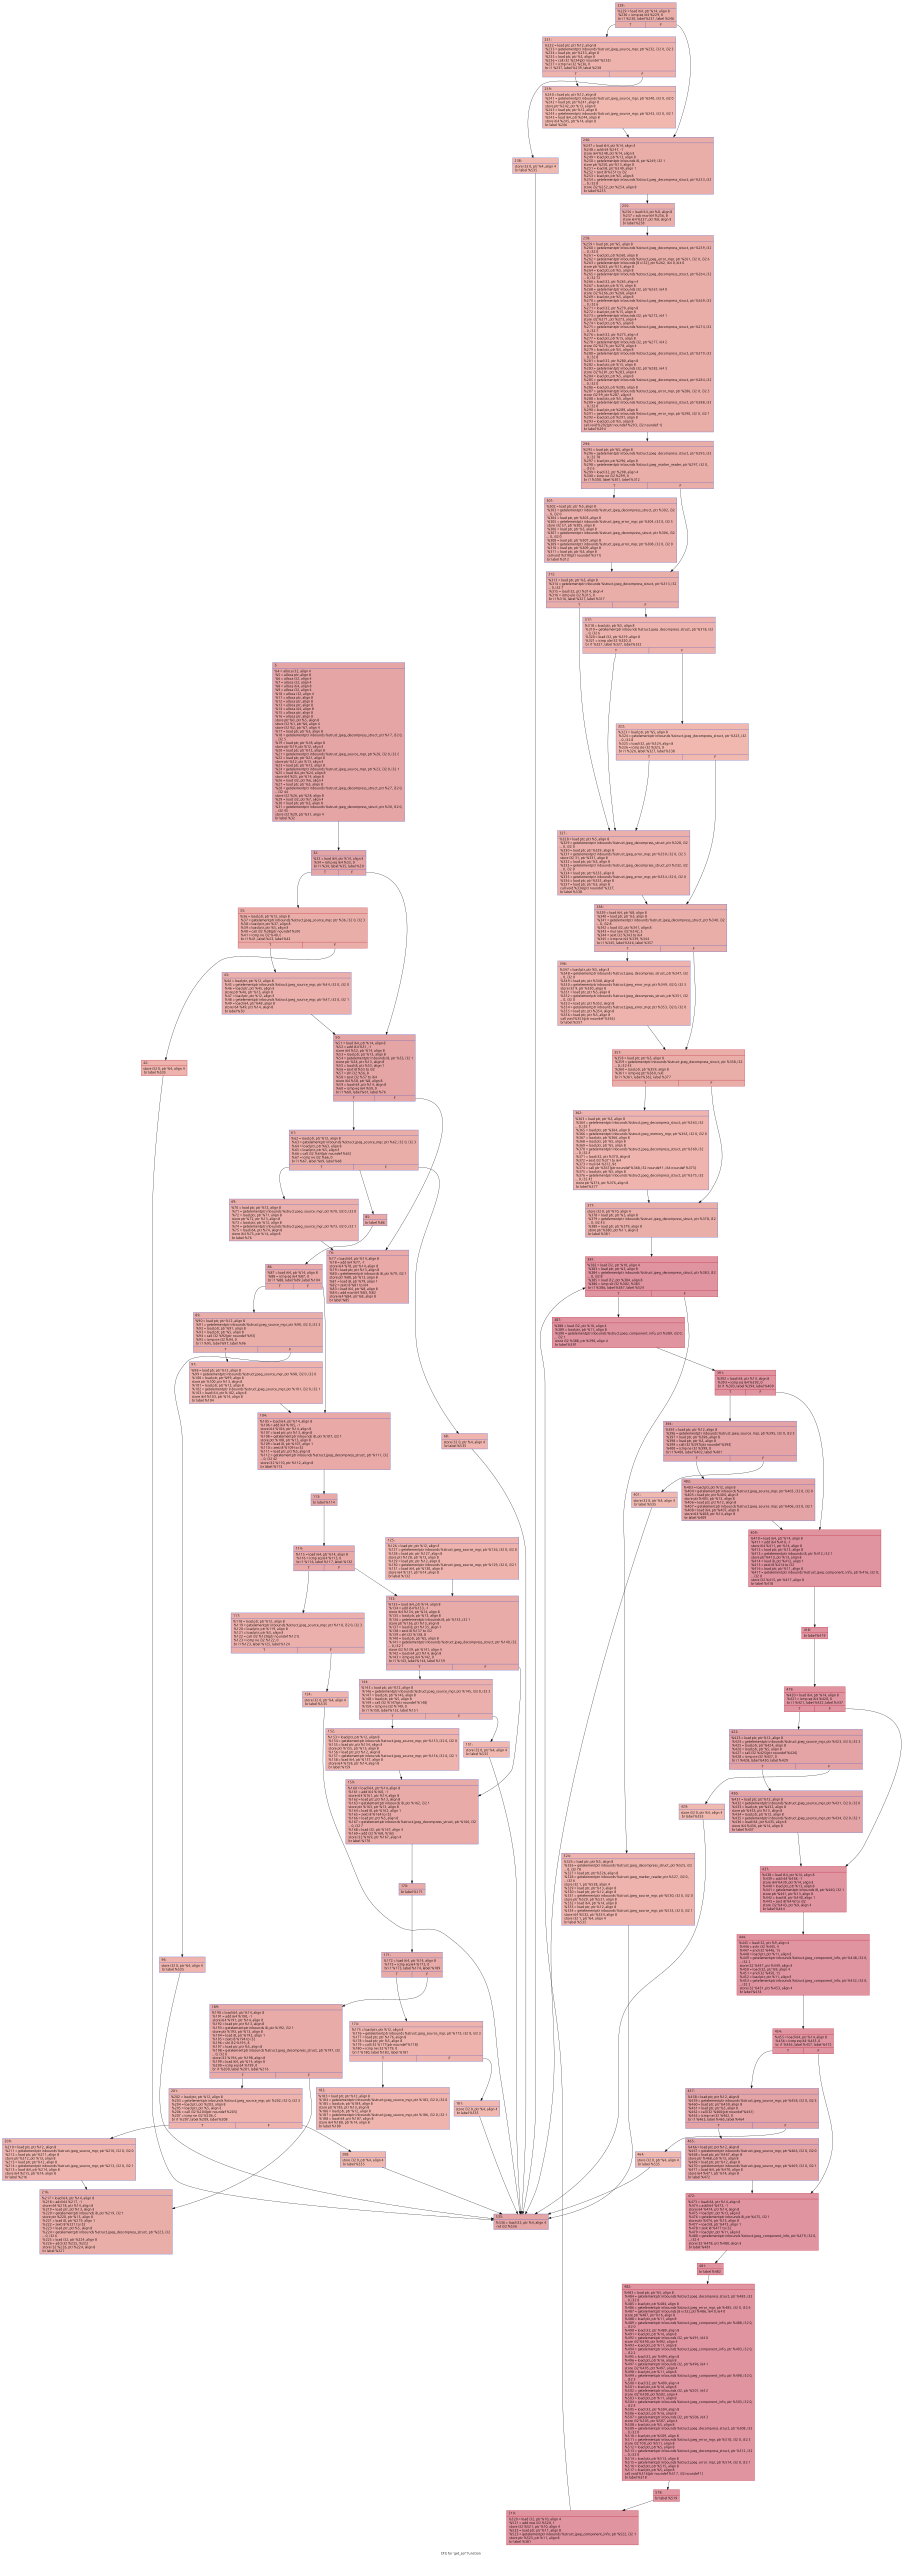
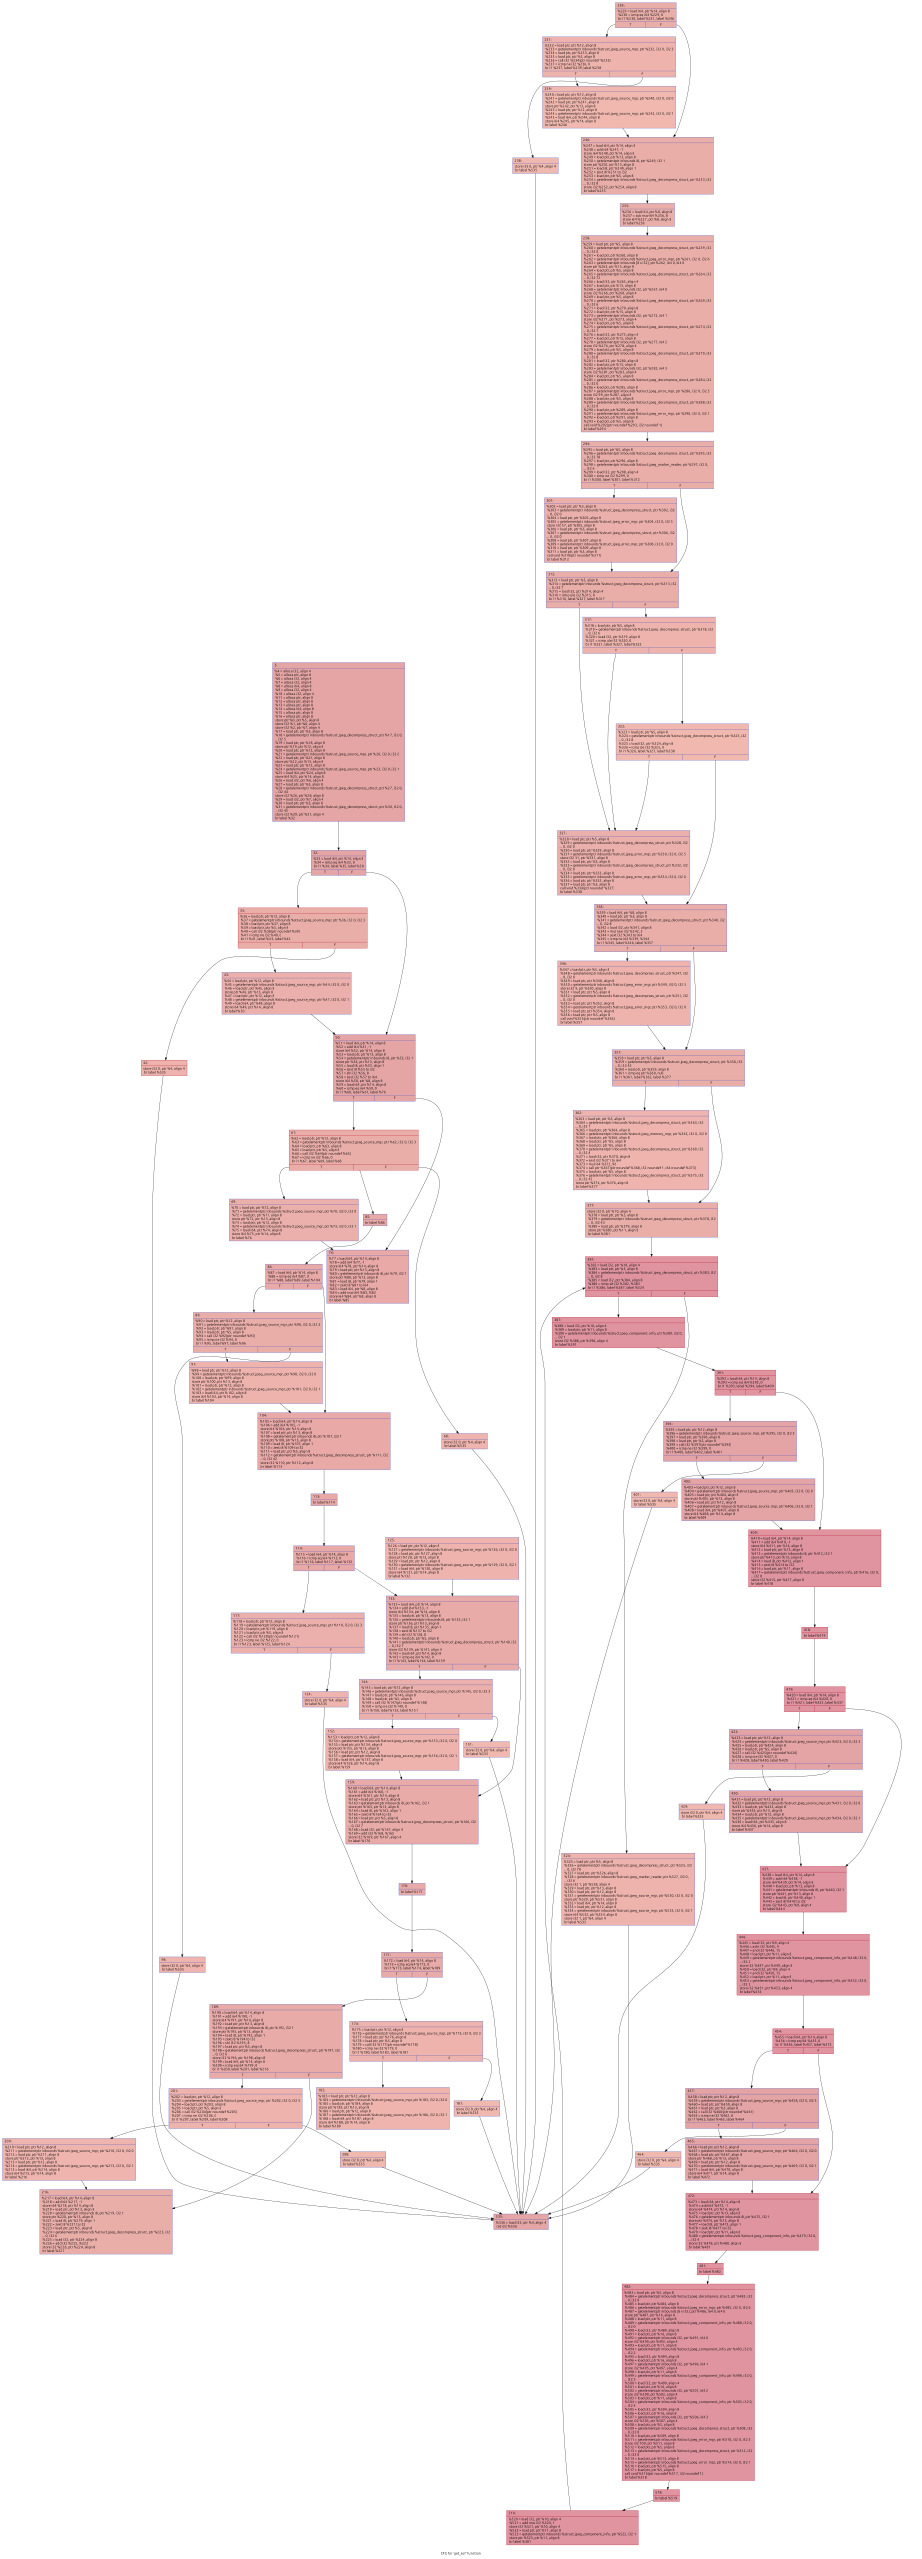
(678, 1068) -> (678, 1068)
(354, 1150) -> (354, 1150)
